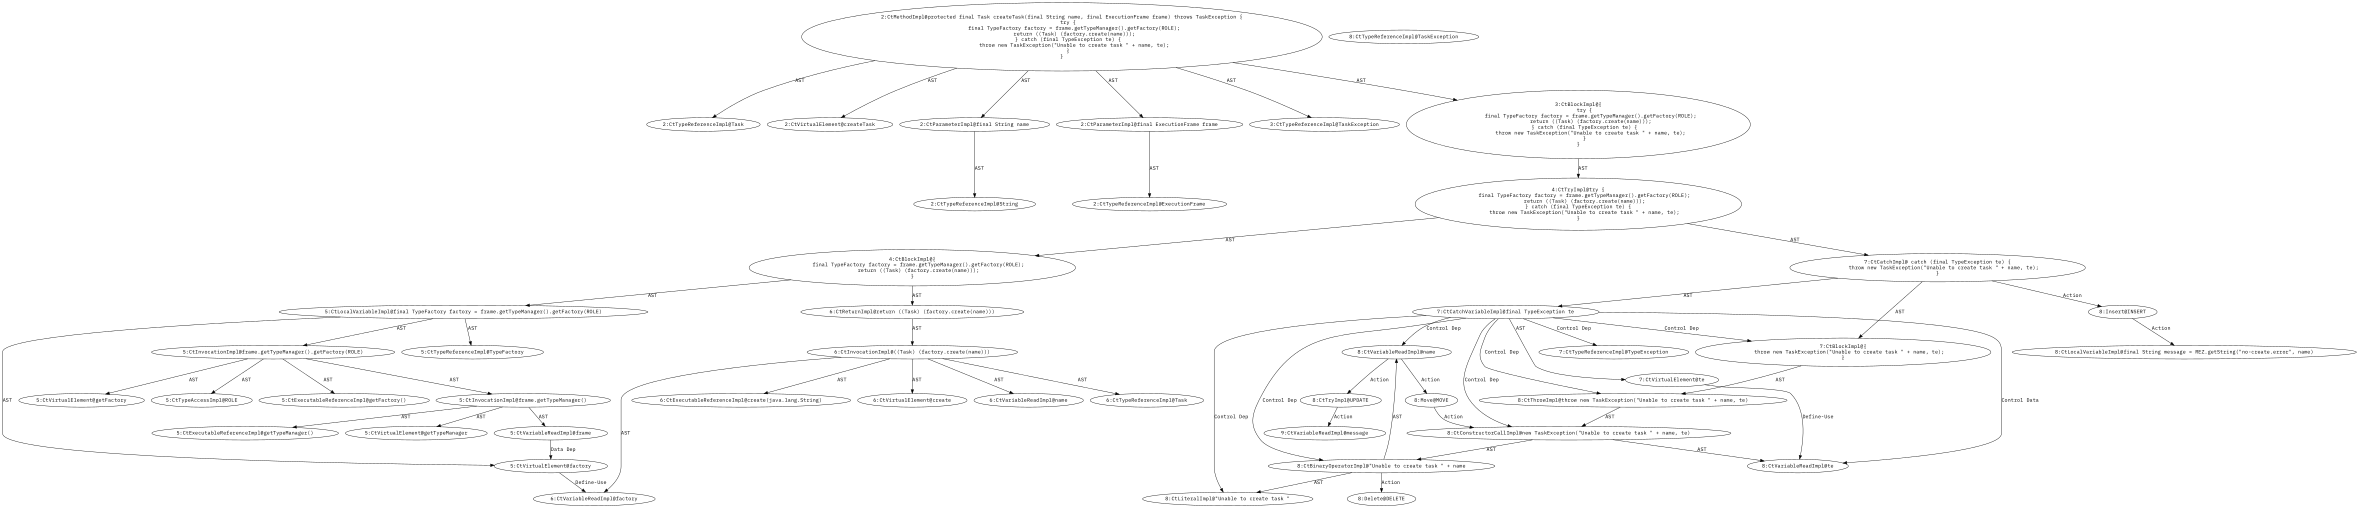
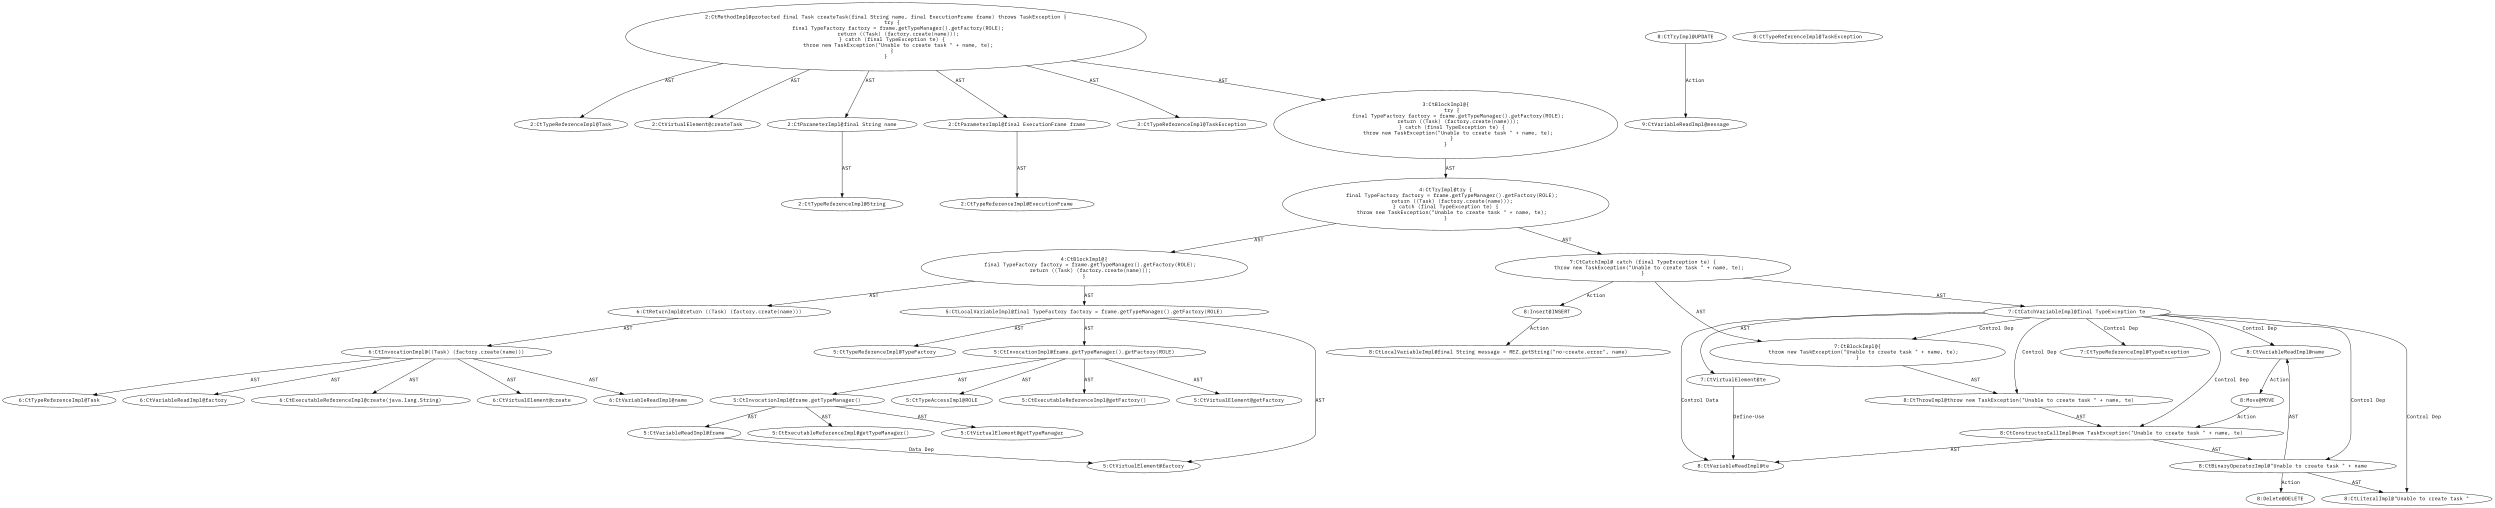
(1369, 374) -> none
(571, 481) -> none
